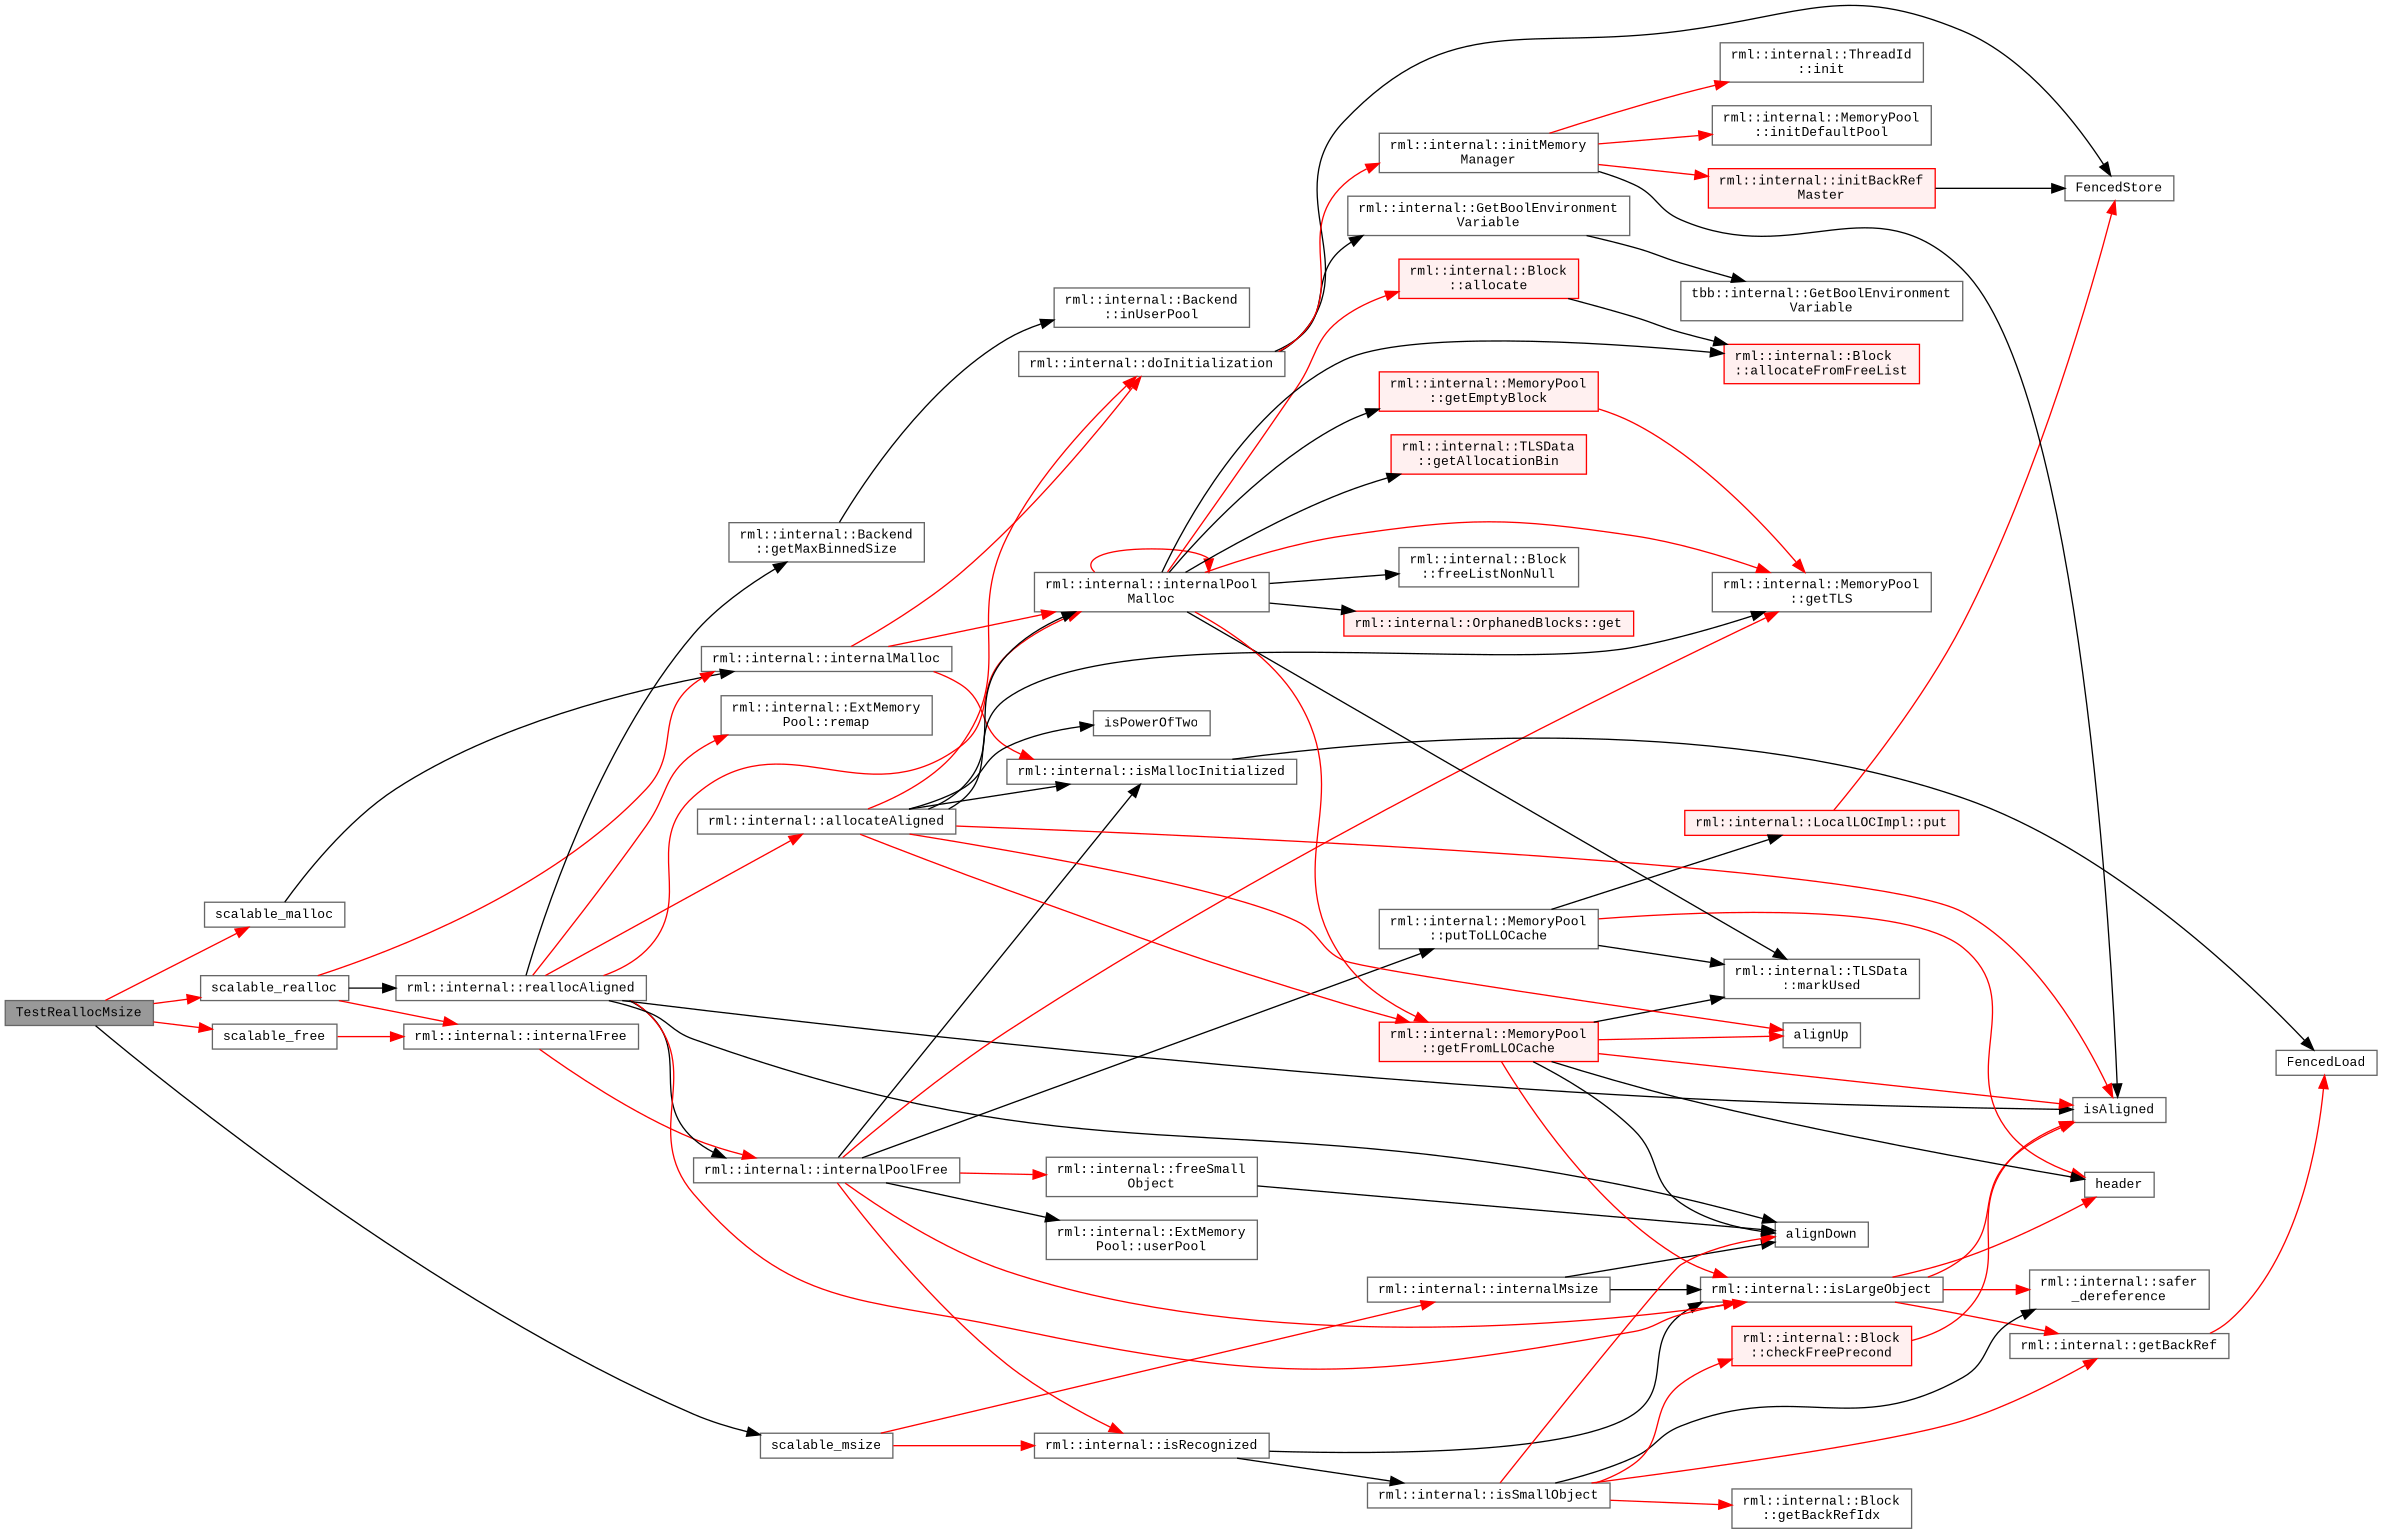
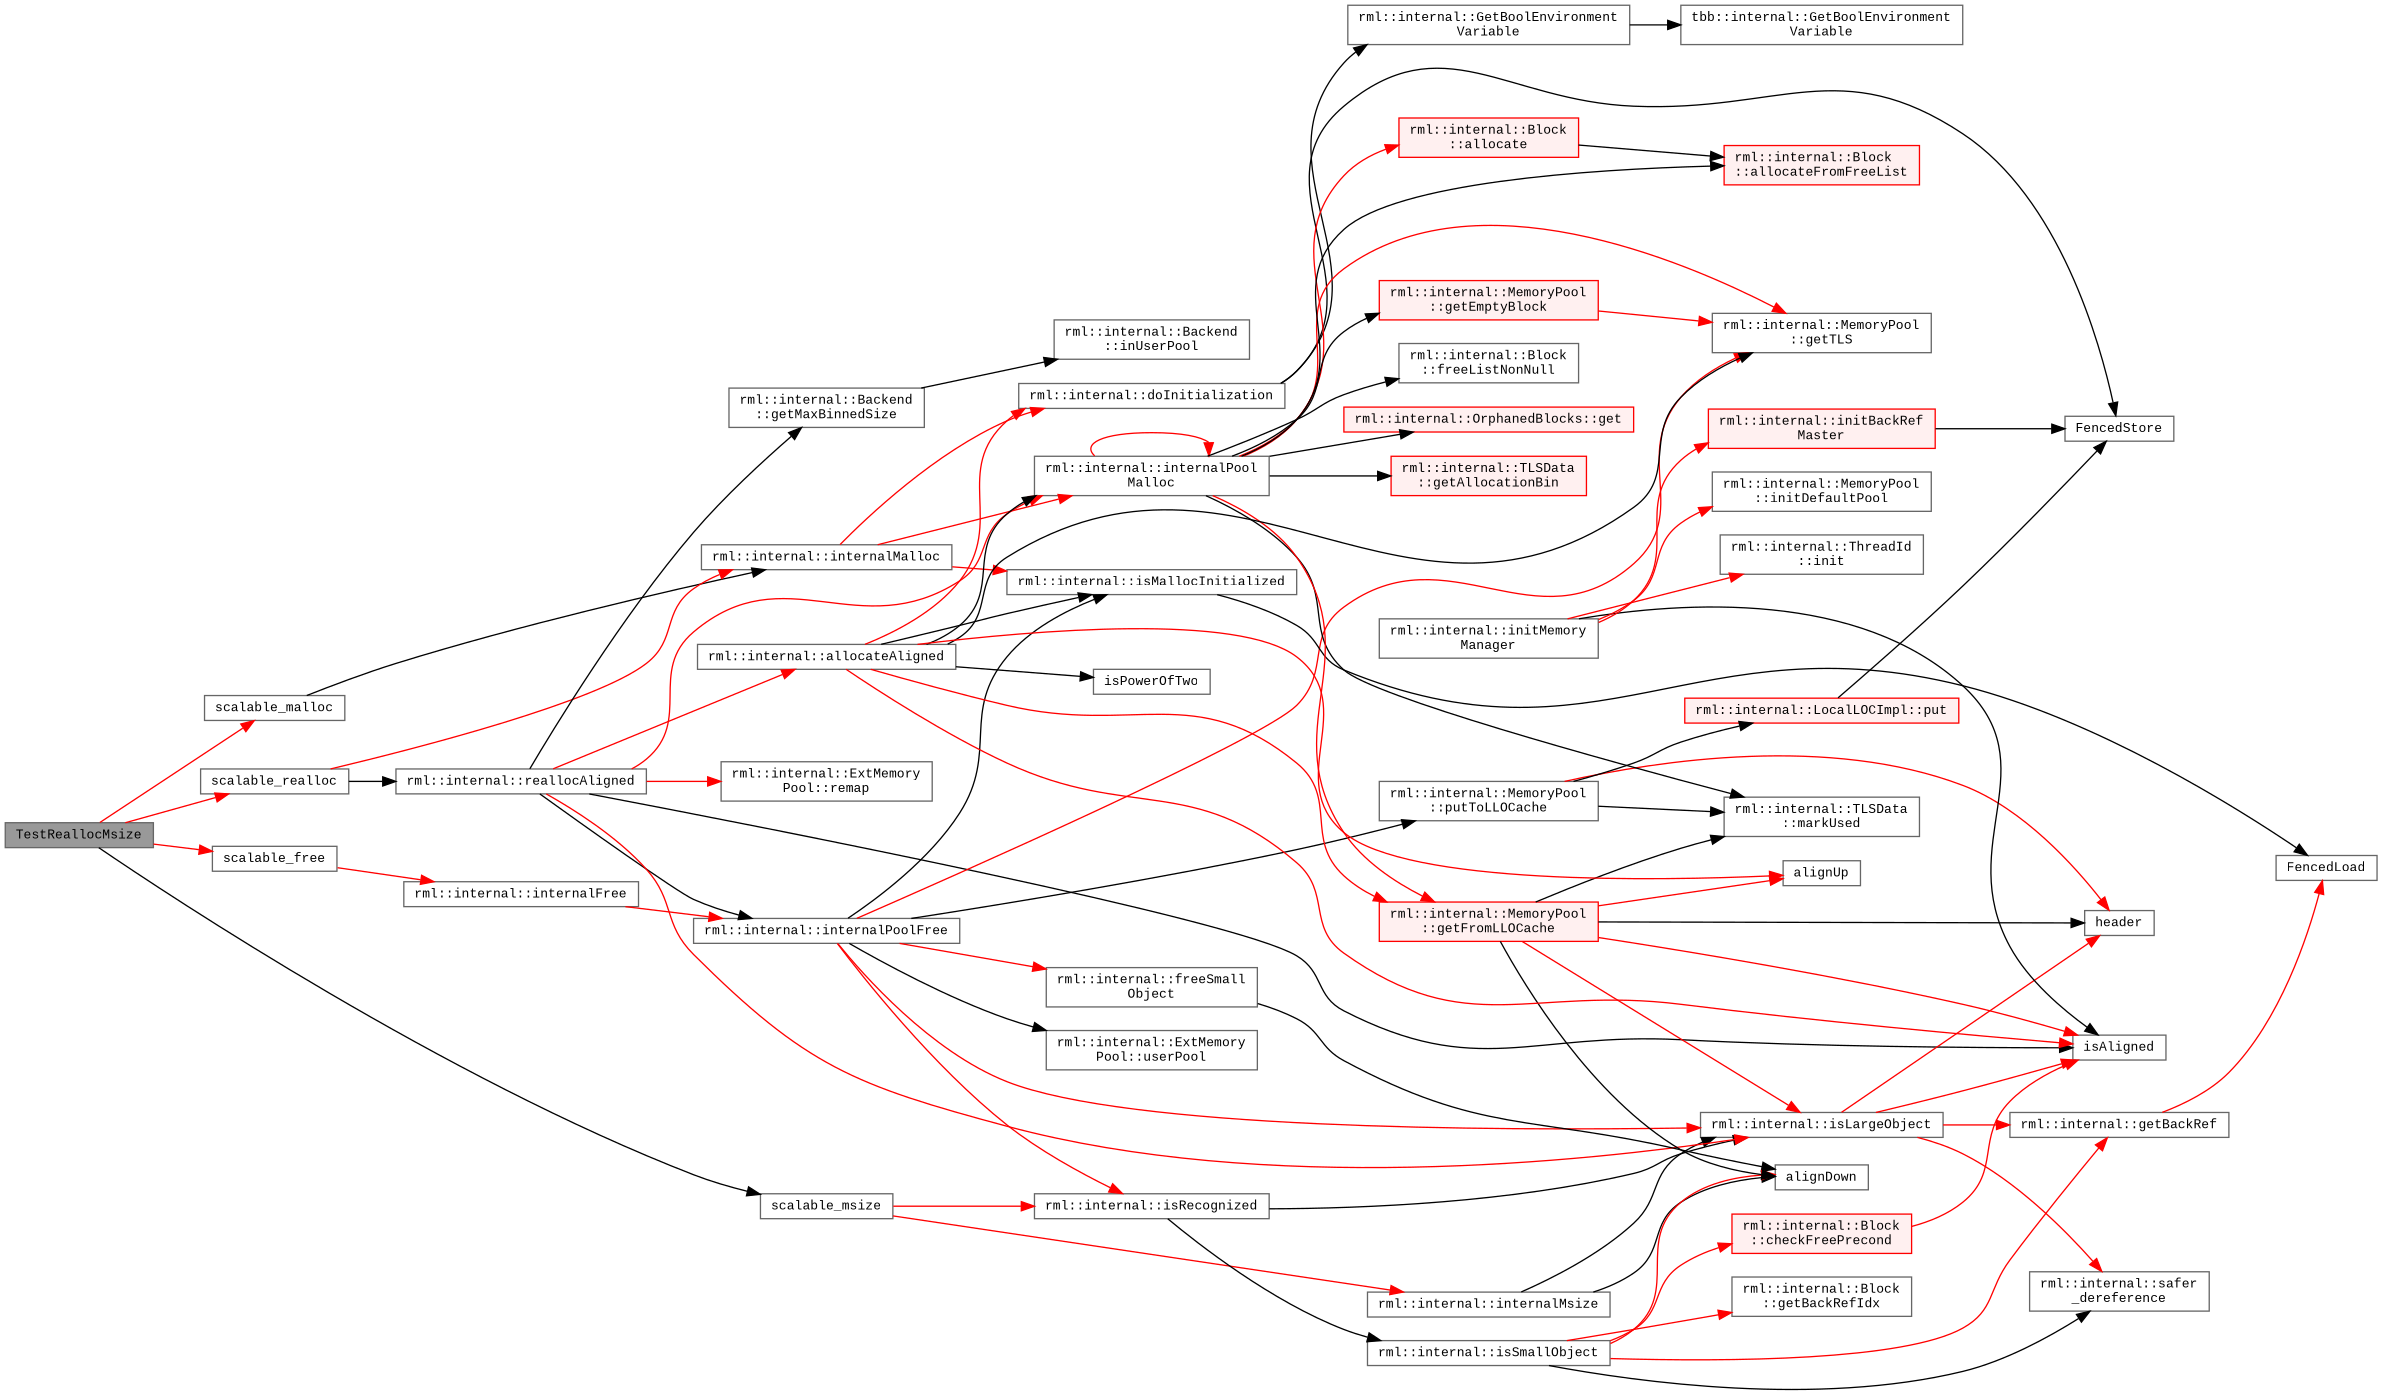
(1328, 206) -> none
(2006, 528) -> (1971, 578)
(391, 1011) -> none
(1179, 1136) -> none
